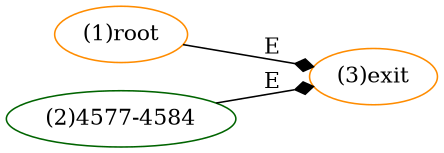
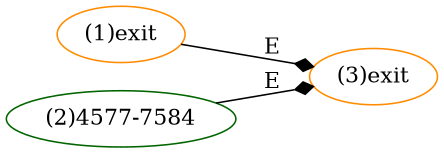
(121, 34) -> (121, 34)
(121, 119) -> (121, 119)
